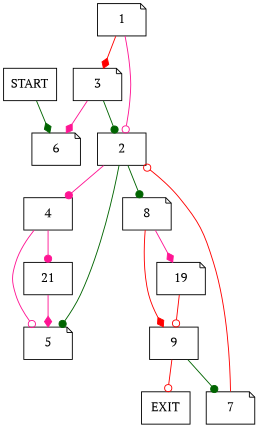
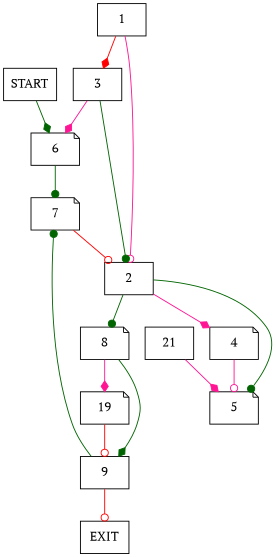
(122, 20) -> (122, 20)
(97, 84) -> (97, 84)
none -> (55, 178)
(88, 179) -> (177, 308)
(48, 214) -> (234, 343)
(48, 243) -> none
(145, 275) -> (140, 403)
